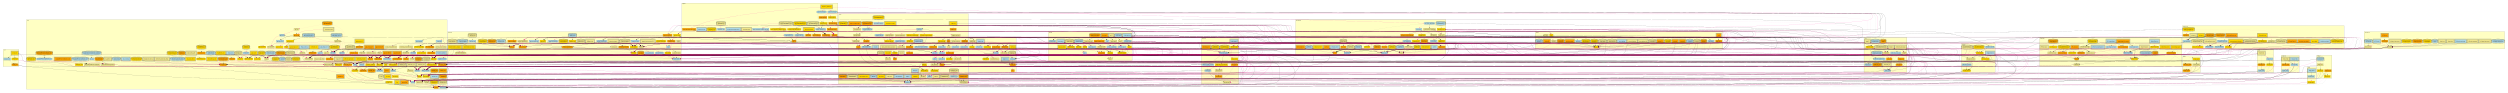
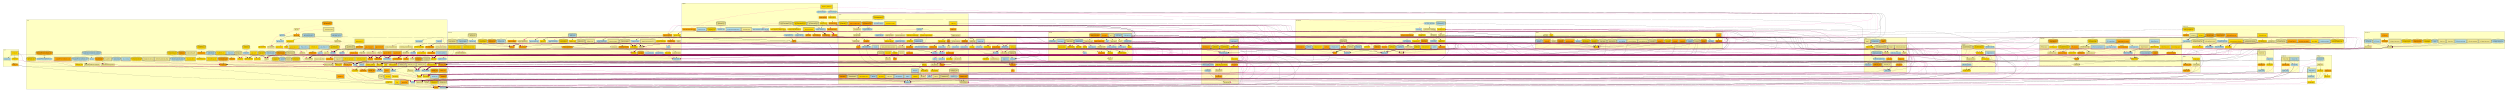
(1005, 47) -> (1005, 47)
